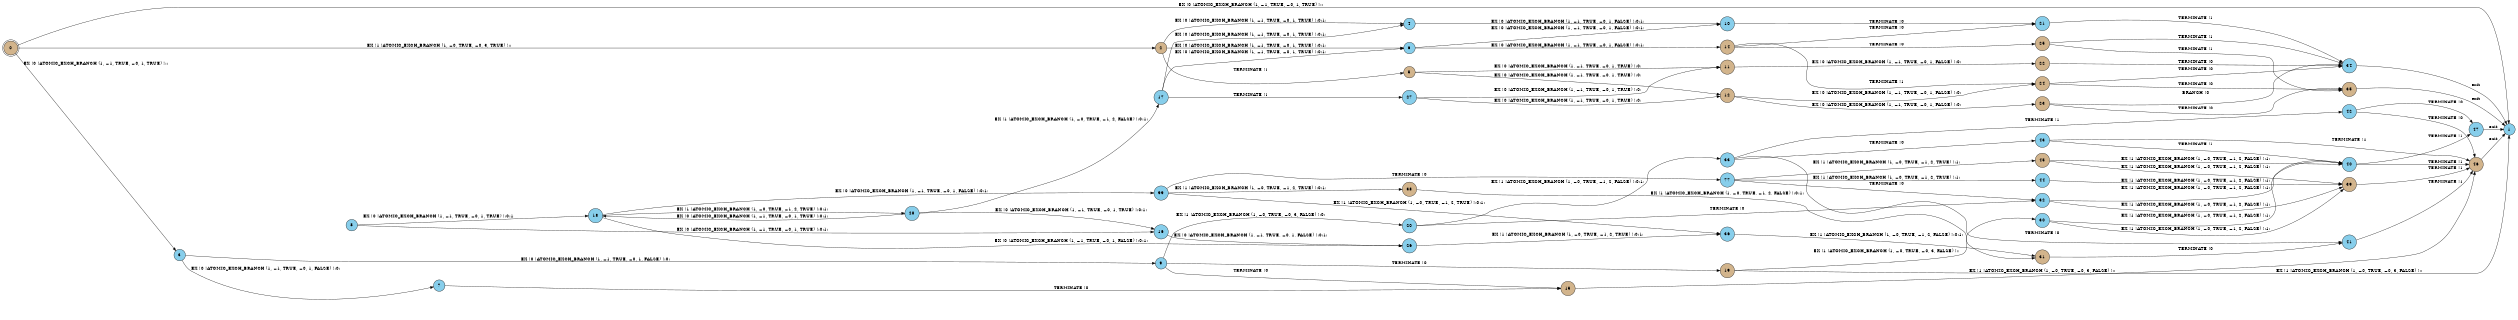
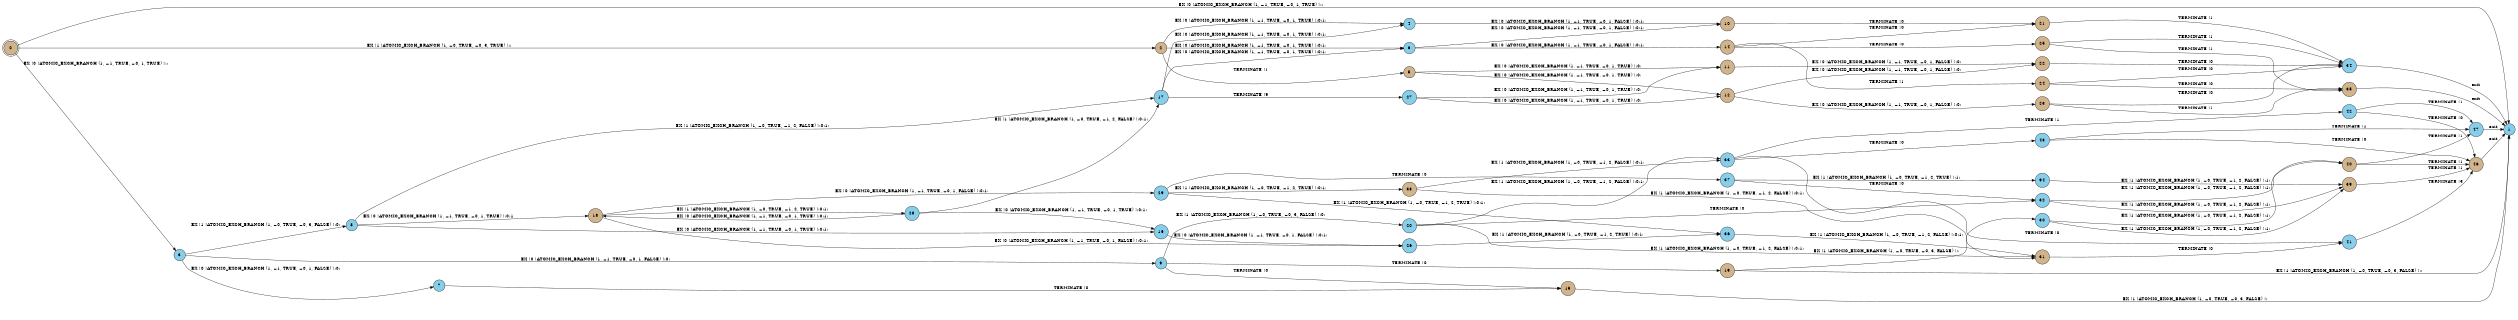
(1727, 24) -> (1727, 24)
(2042, 24) -> (2042, 24)
(2196, 93) -> (2196, 93)
(1251, 95) -> (1251, 95)
(1884, 101) -> (1883, 74)
(2446, 102) -> (2446, 102)
(2196, 108) -> (2196, 108)
none -> (745, 129)
(2349, 139) -> (2349, 139)
(2194, 150) -> (2257, 130)
(2042, 160) -> none
(2349, 164) -> (2349, 164)
none -> (1566, 171)
(1727, 180) -> (1727, 180)
(2042, 180) -> (2042, 180)
(2446, 181) -> (2446, 181)
(1161, 193) -> (1161, 193)
(596, 216) -> (596, 216)
none -> (264, 240)
none -> (1721, 252)
(2048, 276) -> (2113, 302)
